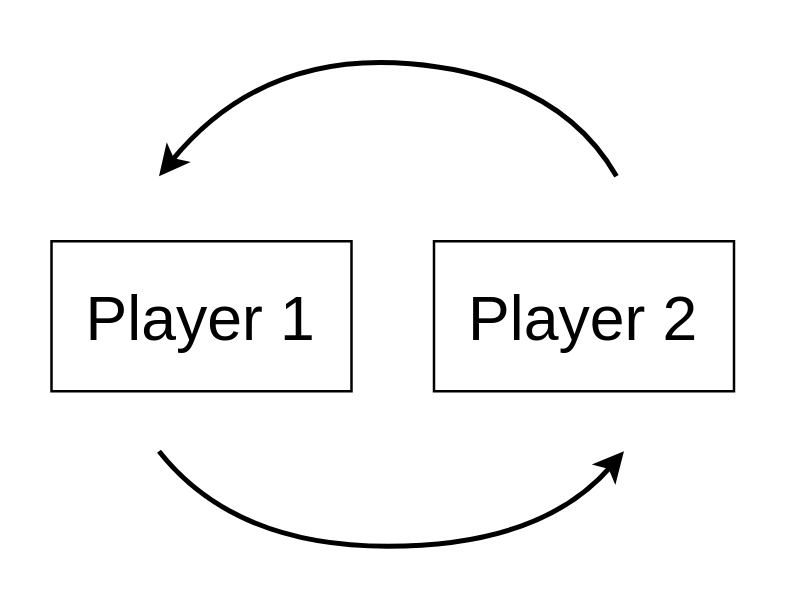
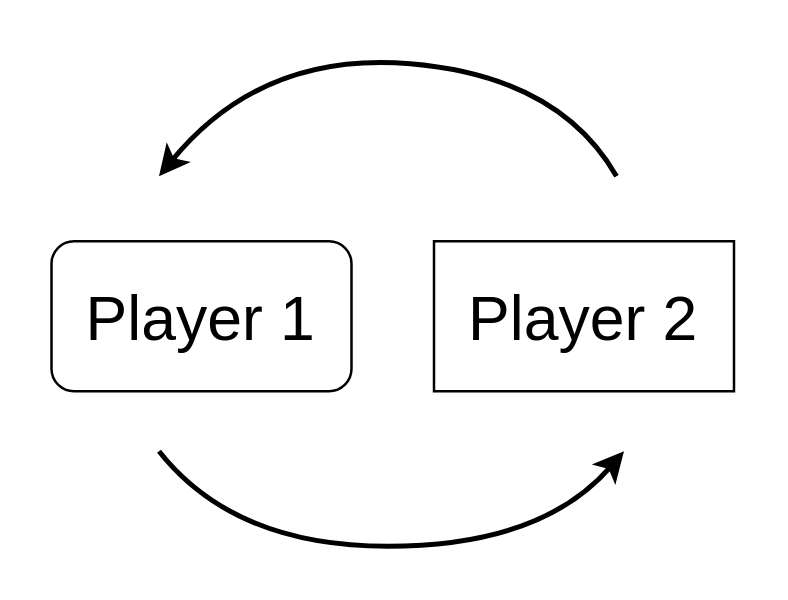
(201, 316) -> (201, 316)
